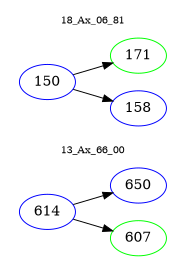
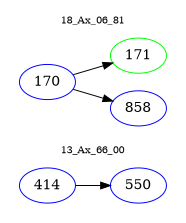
(47, 82) -> (47, 82)
(138, 108) -> (138, 108)
(138, 186) -> (138, 186)
(47, 212) -> (47, 186)
(138, 238) -> none
